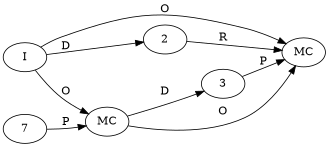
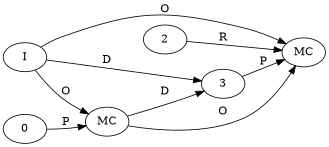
(91, 49) -> (120, 70)
(25, 129) -> (25, 129)
